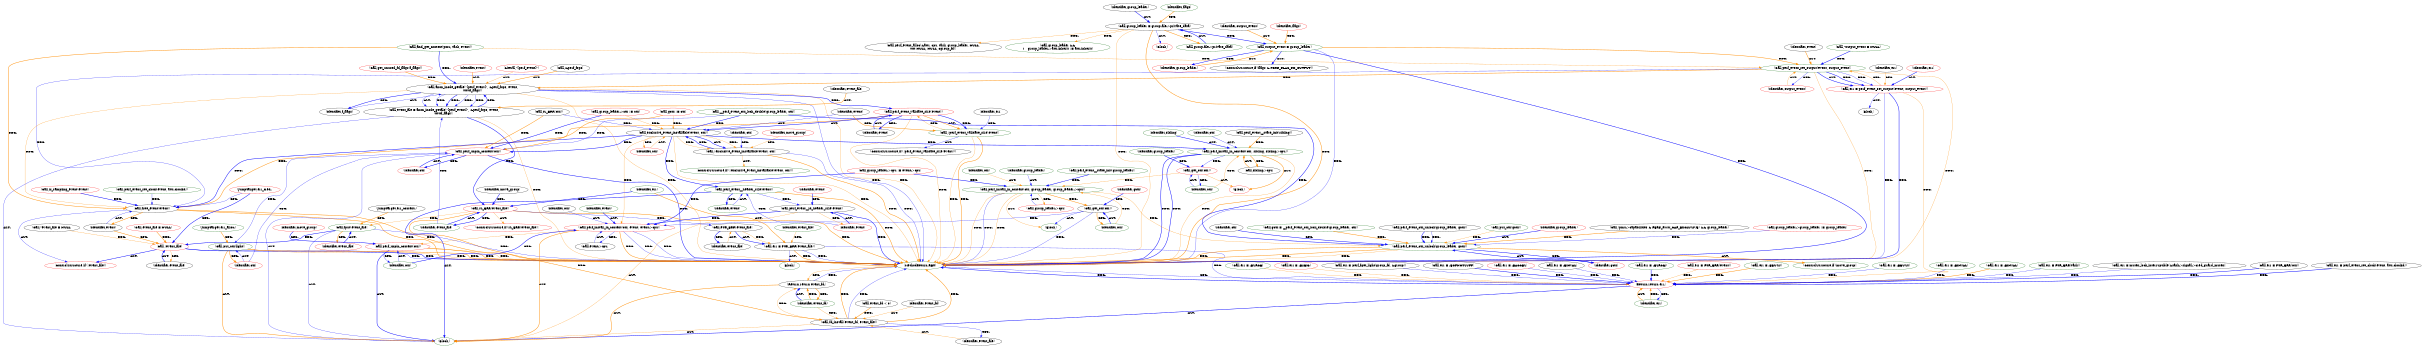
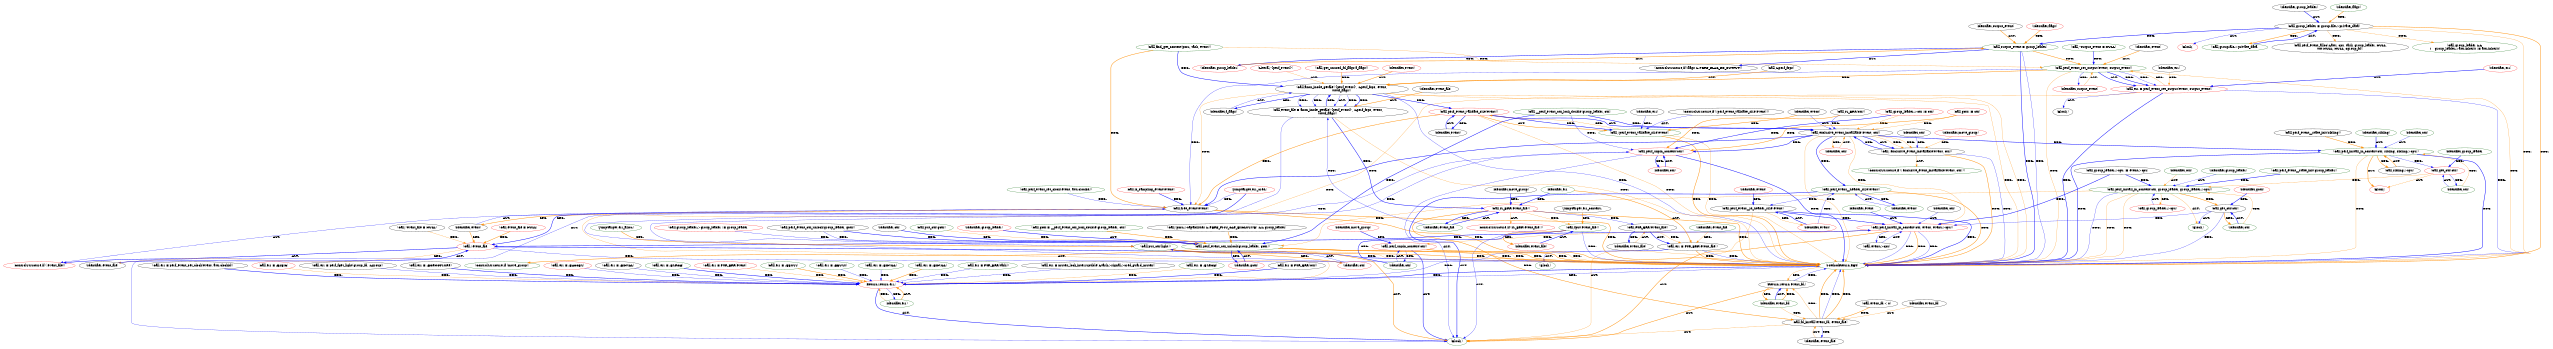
(943, 142) -> (1670, 119)
(890, 171) -> (2117, 171)
